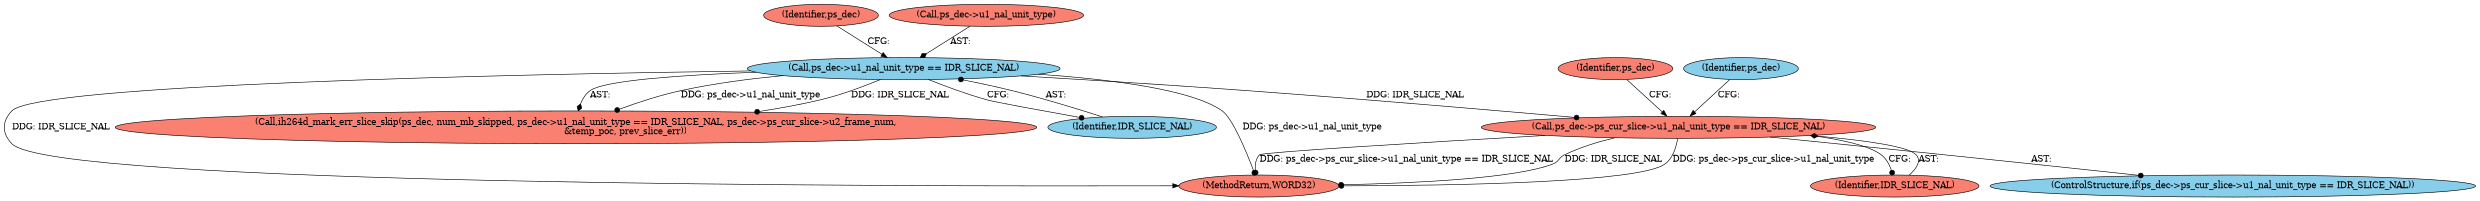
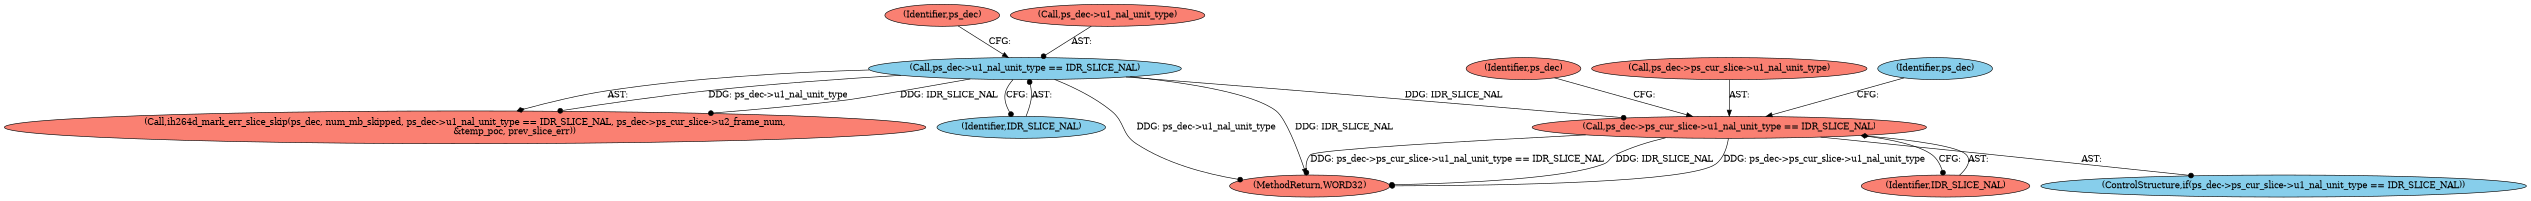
(948, 40) -> (1069, 41)
none -> (1729, 69)
